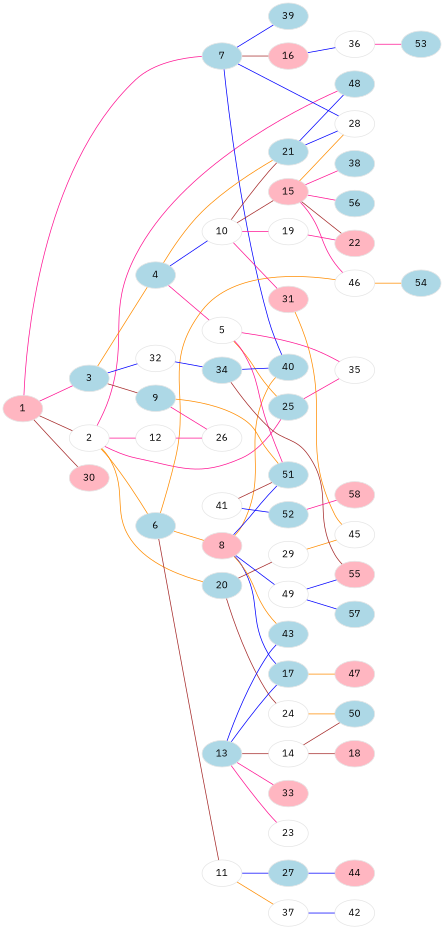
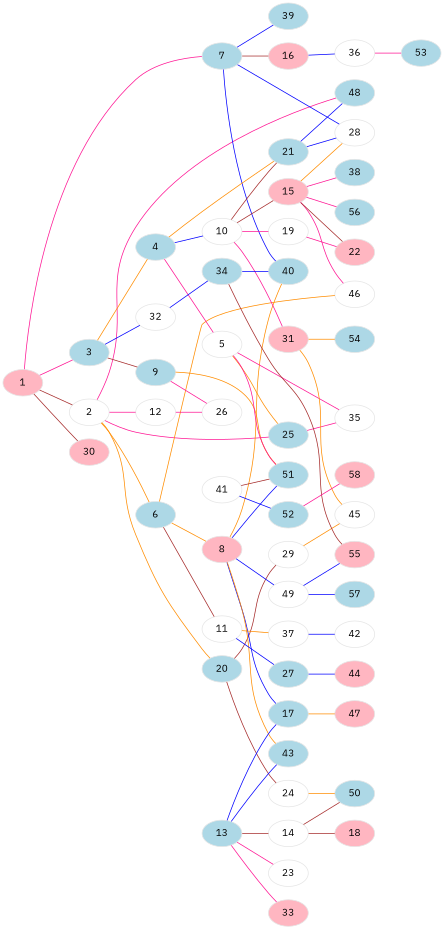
(388, 283) -> (322, 339)
